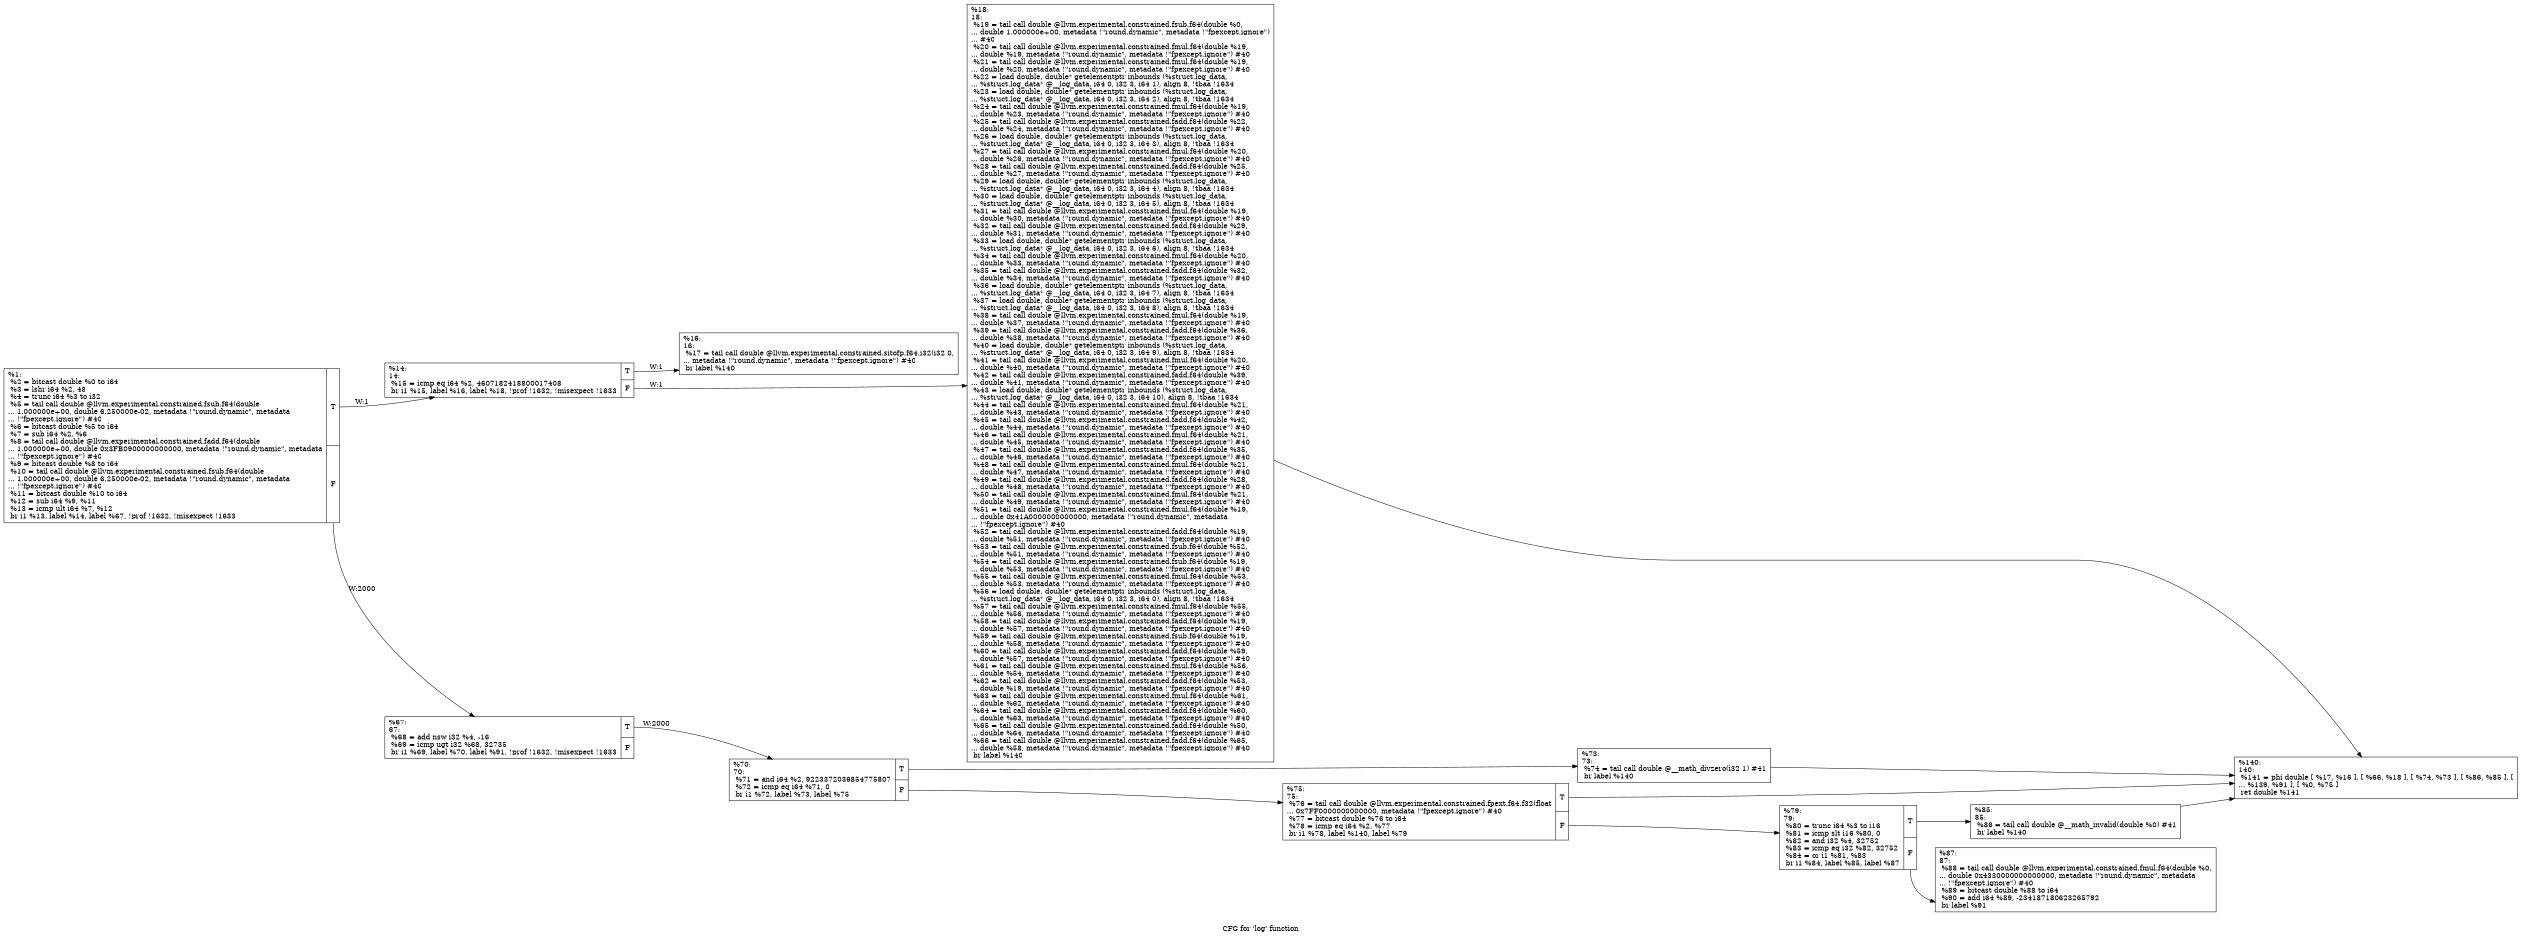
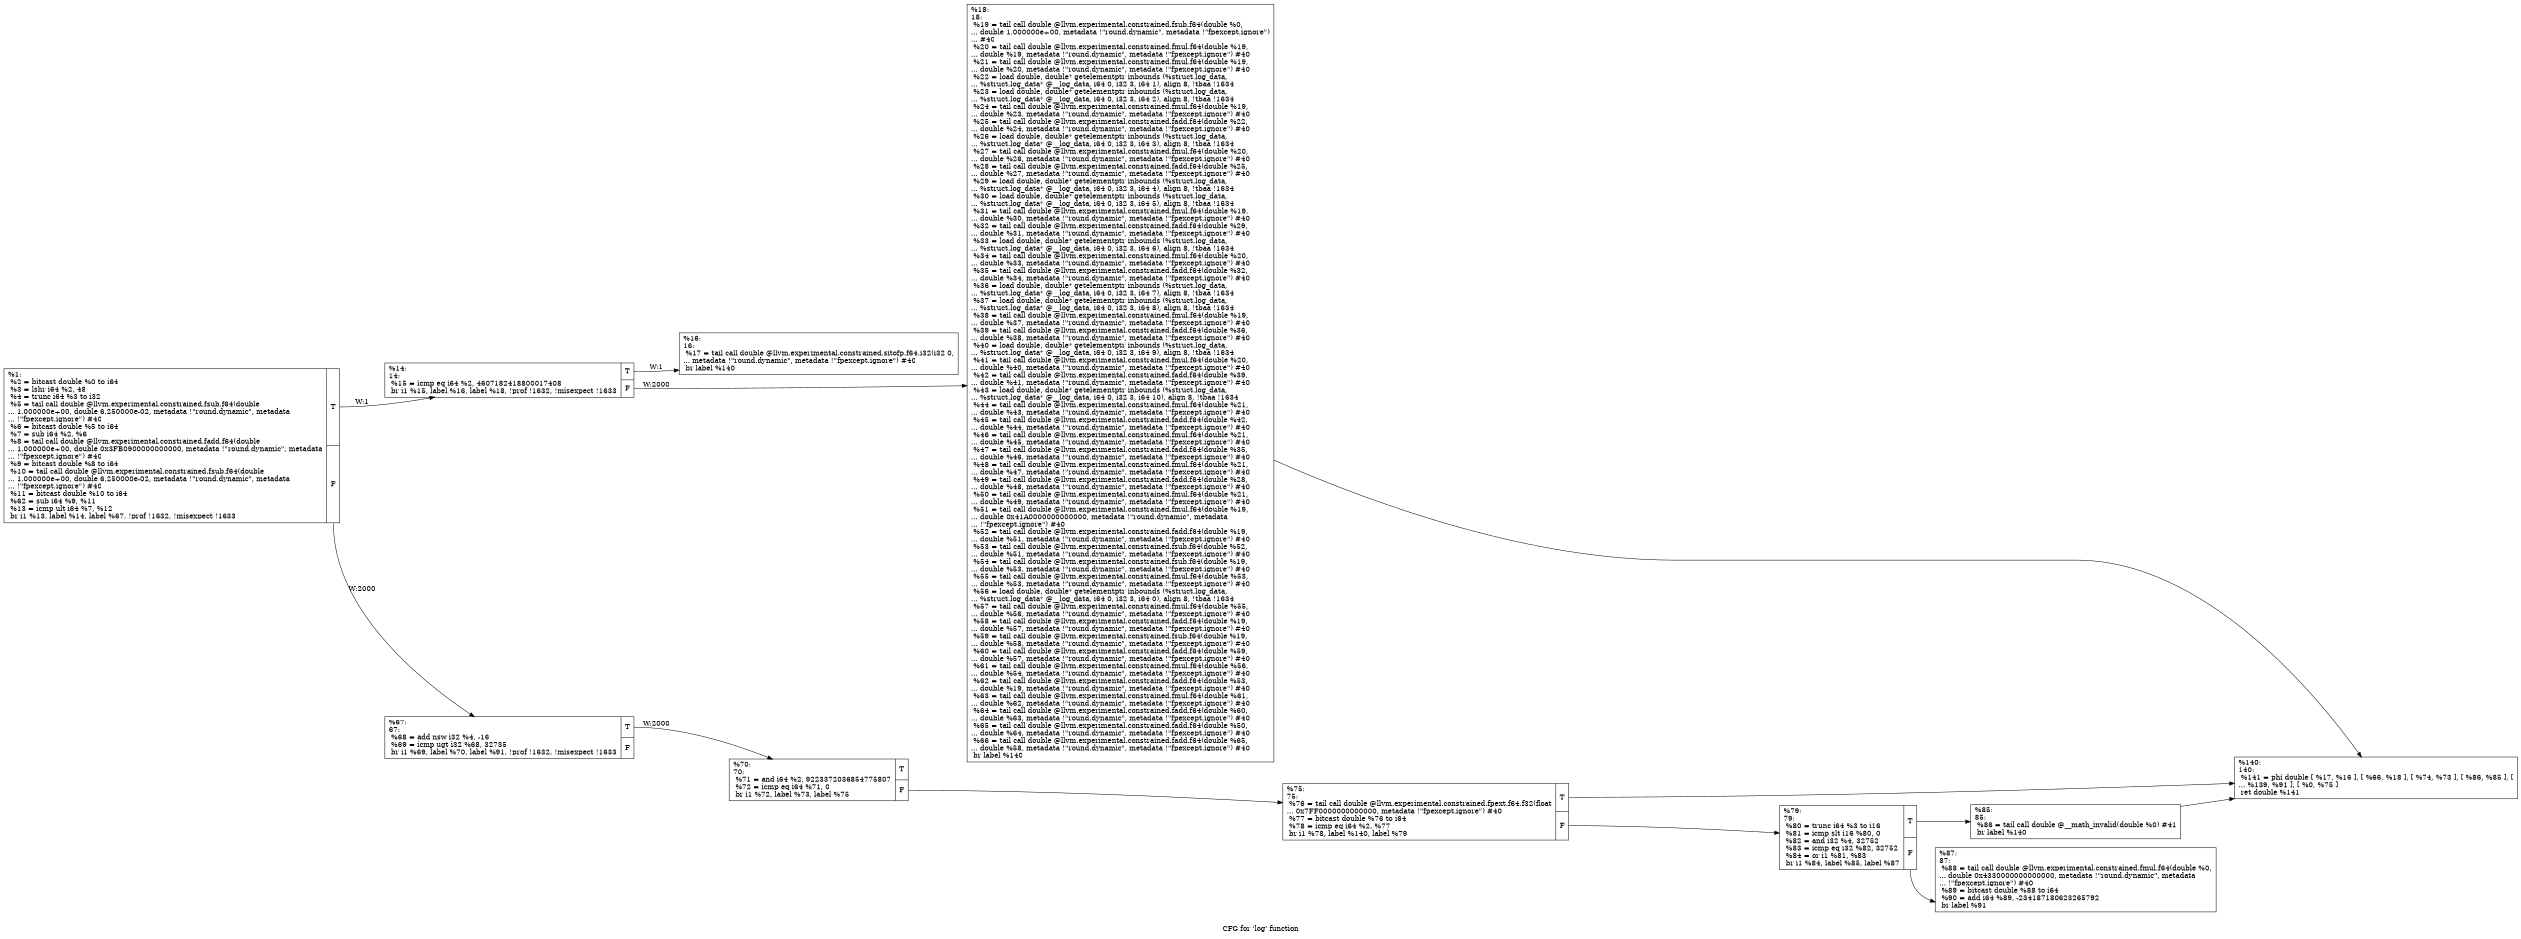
(657, 385) -> (657, 385)
(52, 501) -> (52, 501)
(1674, 765) -> none
